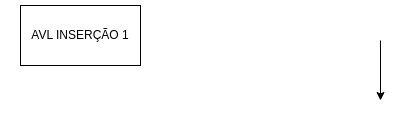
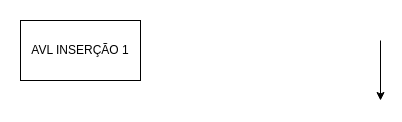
(81, 36) -> (81, 51)
